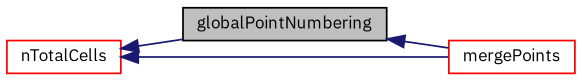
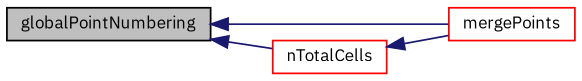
(161, 43) -> (250, 45)
